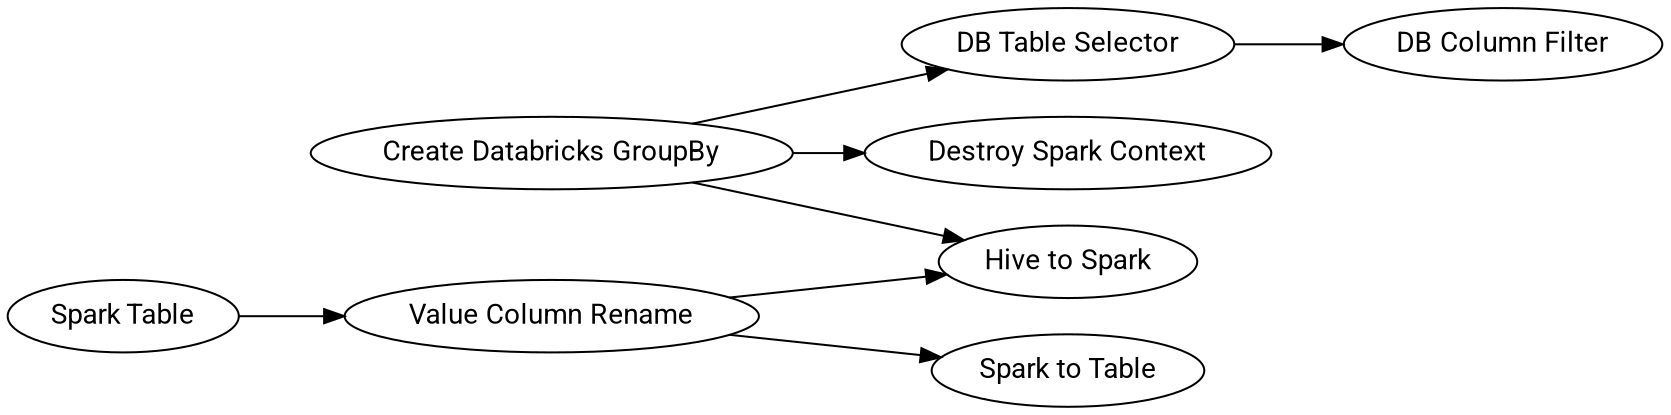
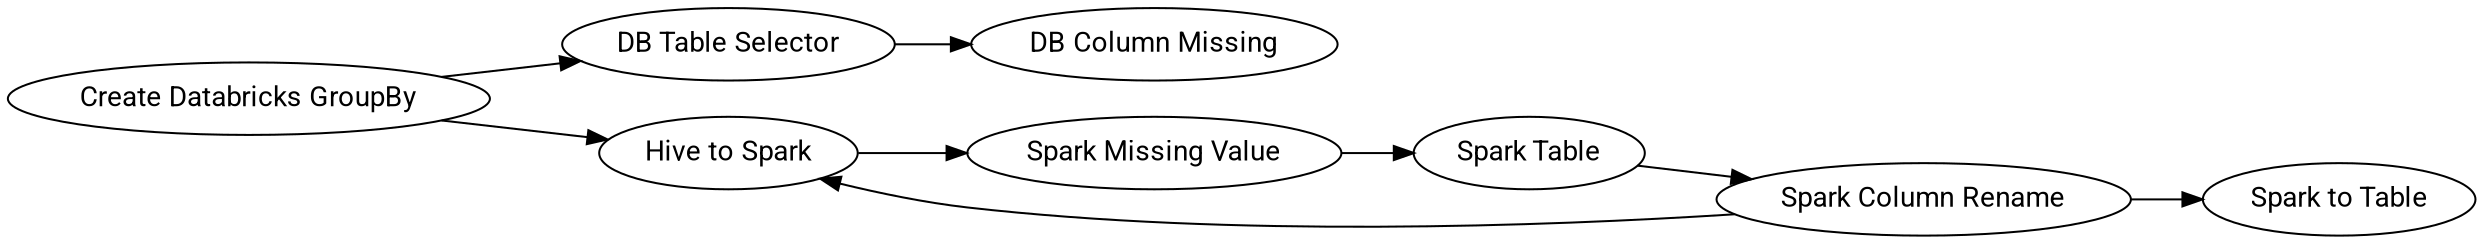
(1503, 44) -> (1154, 44)
(1068, 153) -> none
none -> (1154, 153)
(552, 316) -> (1924, 199)
